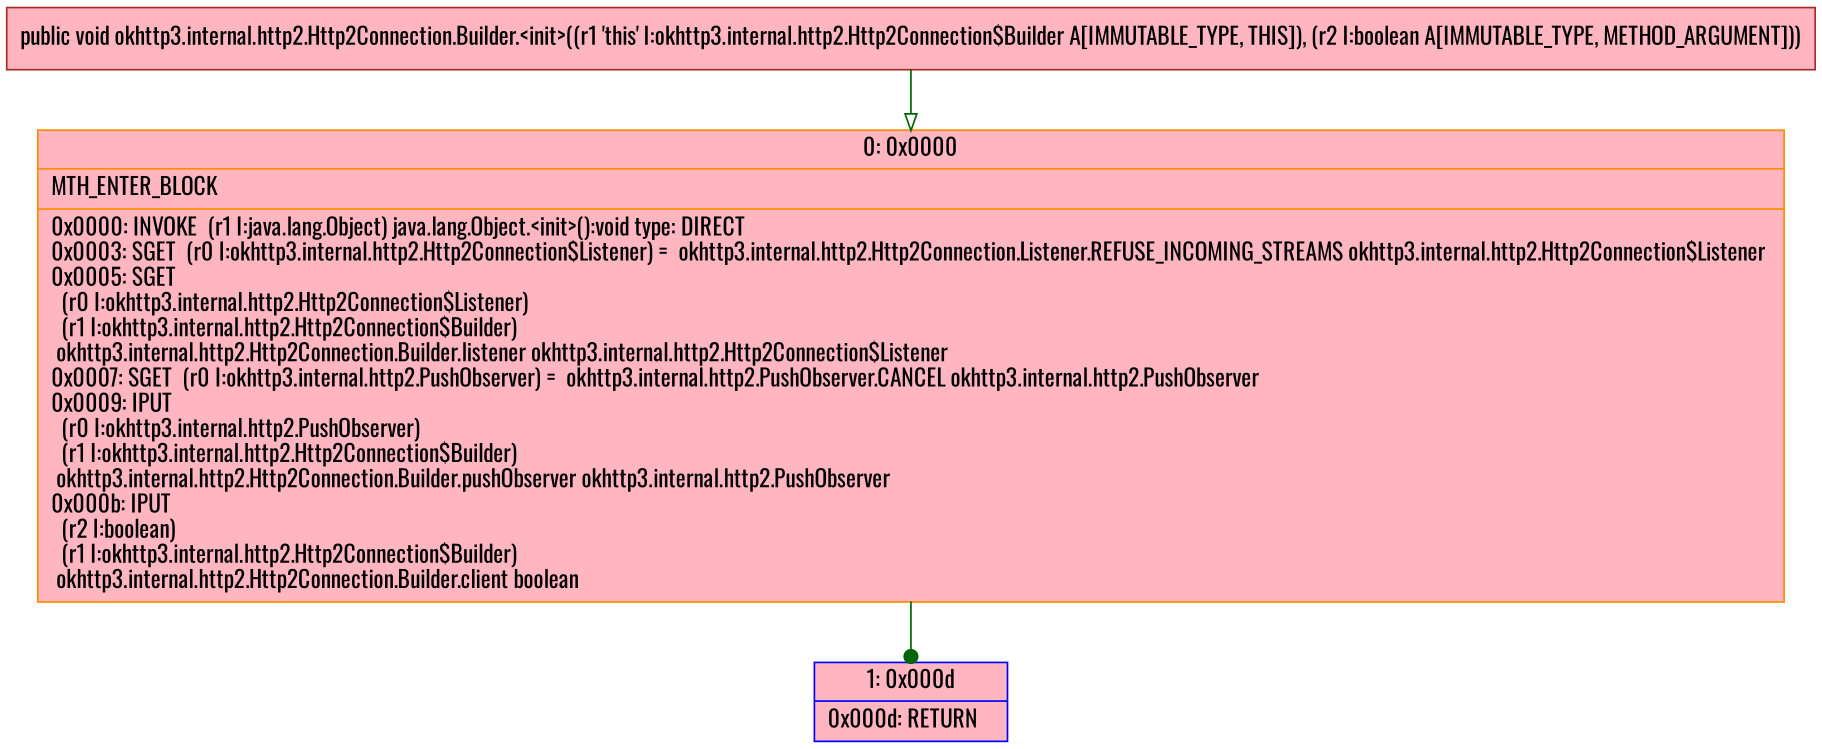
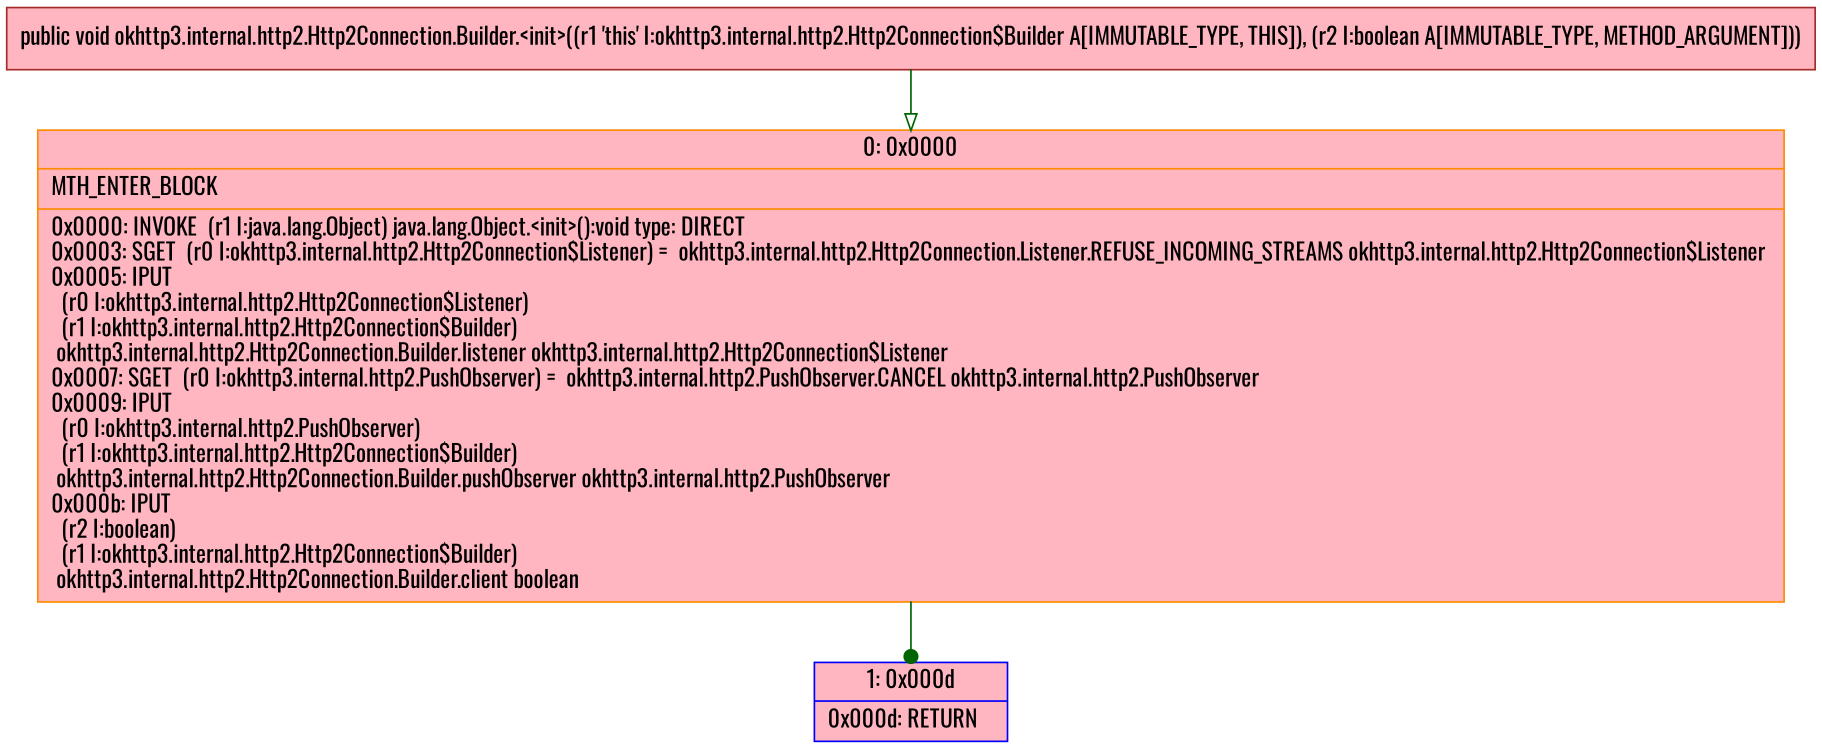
(119, 279) -> (118, 279)
